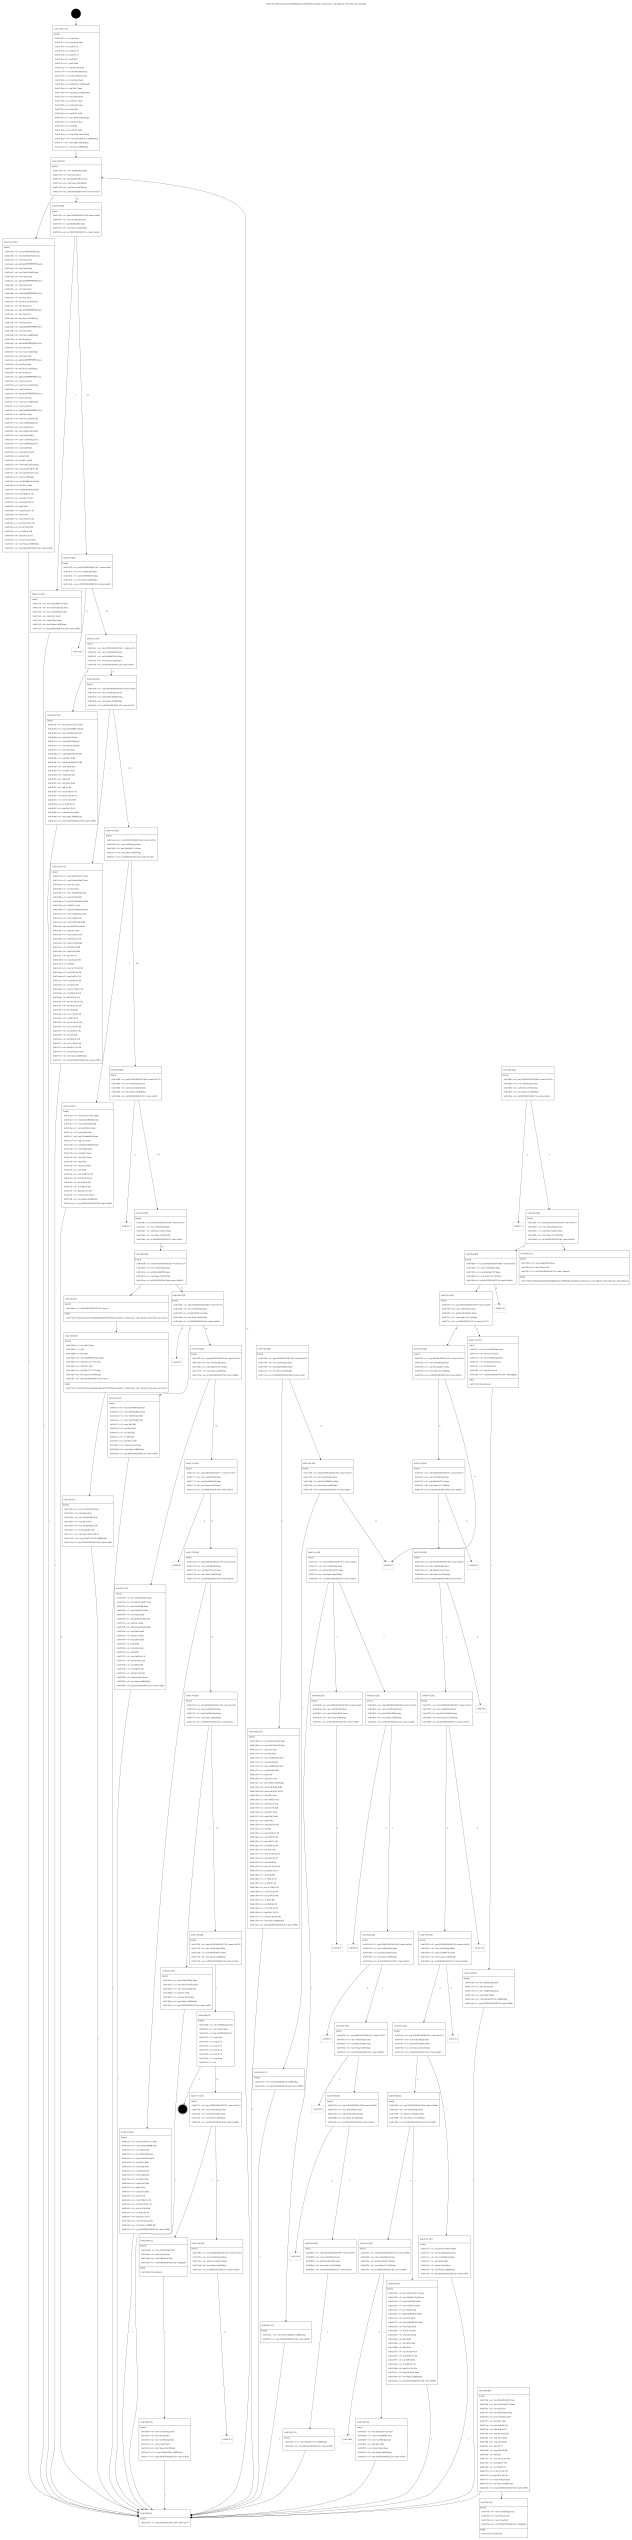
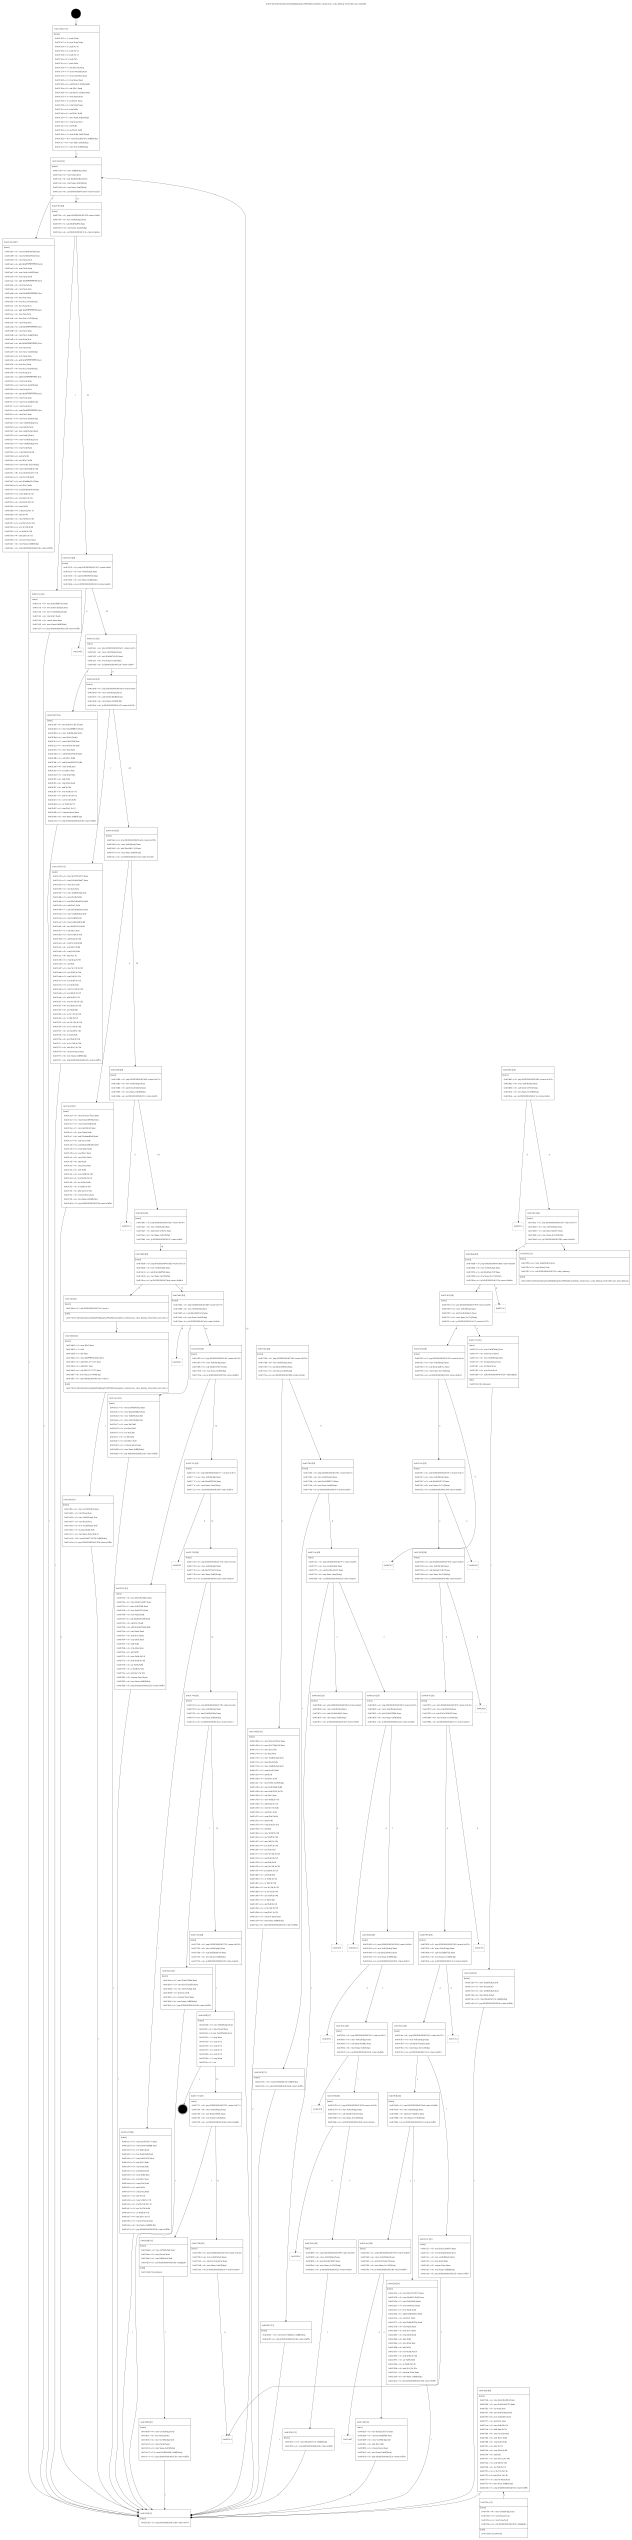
(362, 1527) -> (330, 1521)
(501, 2495) -> (503, 2496)
(424, 2496) -> (376, 2386)
